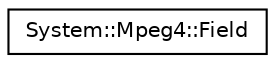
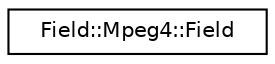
(138, 32) -> (138, 32)
